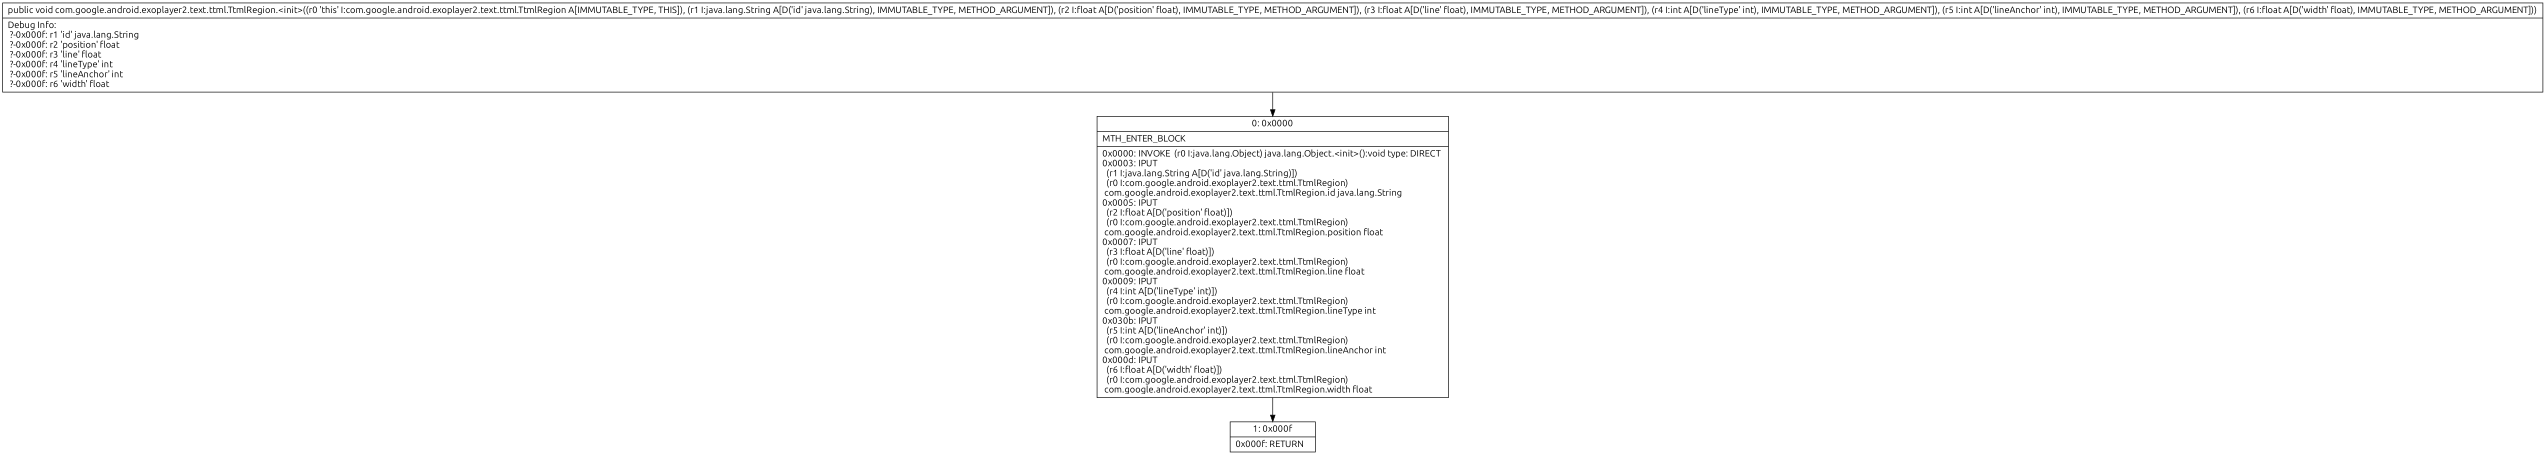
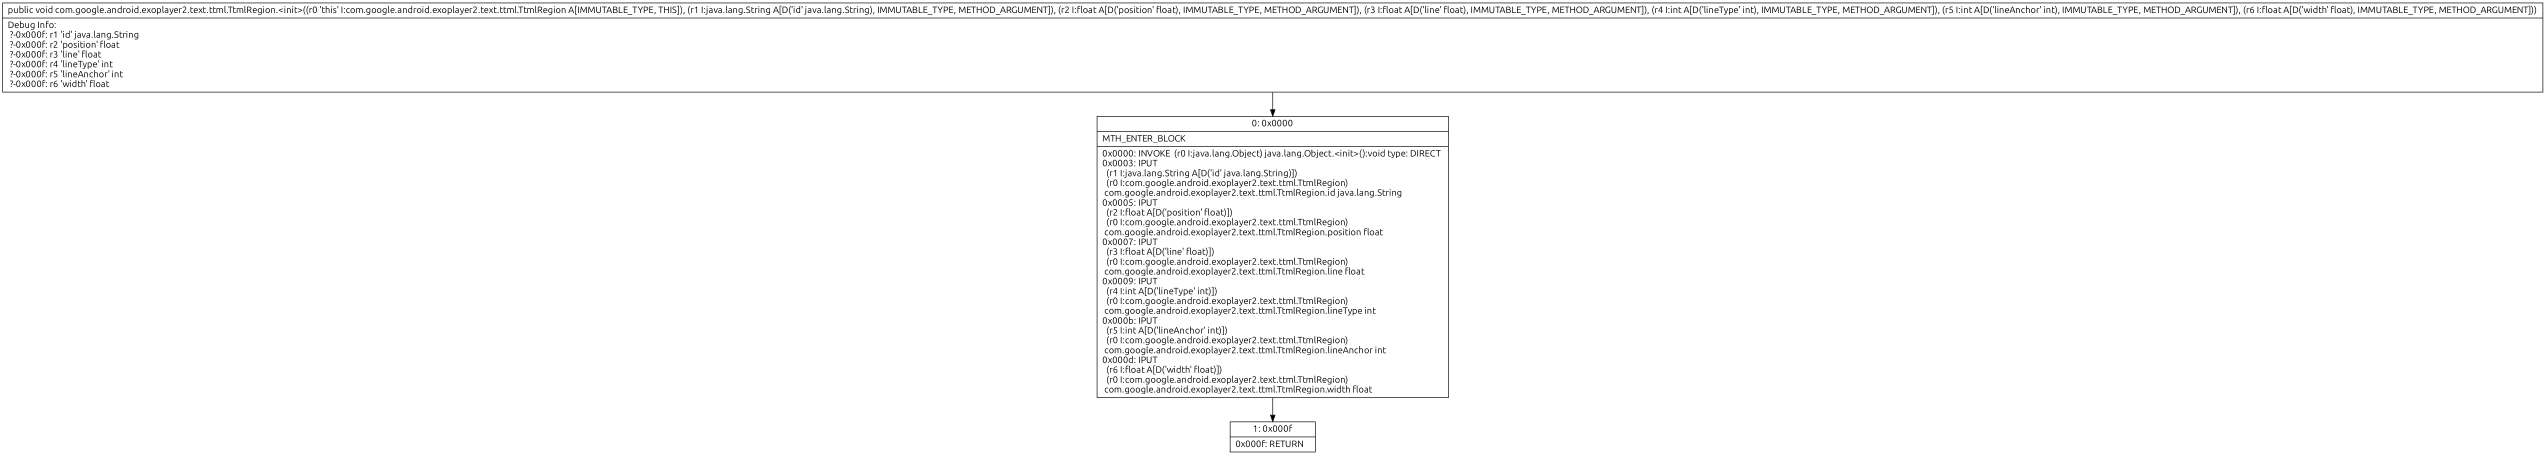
(1132, 321) -> (1132, 321)
